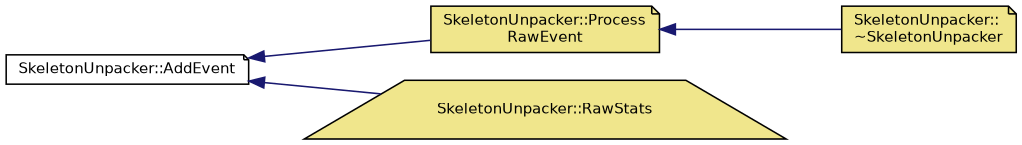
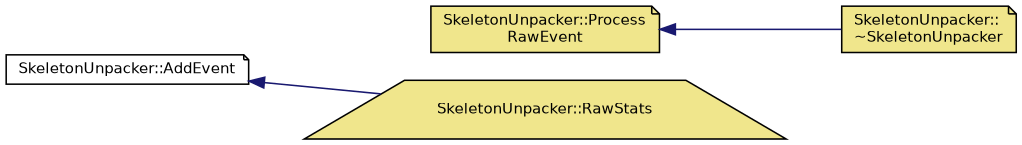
(347, 48) -> none
